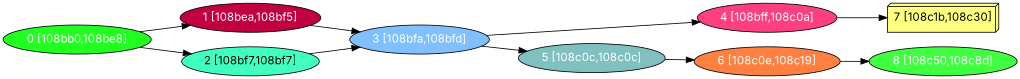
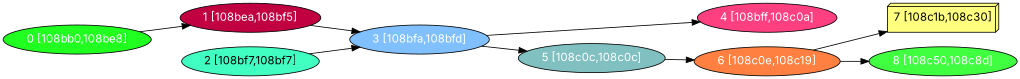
(858, 18) -> (846, 42)
(161, 50) -> none
